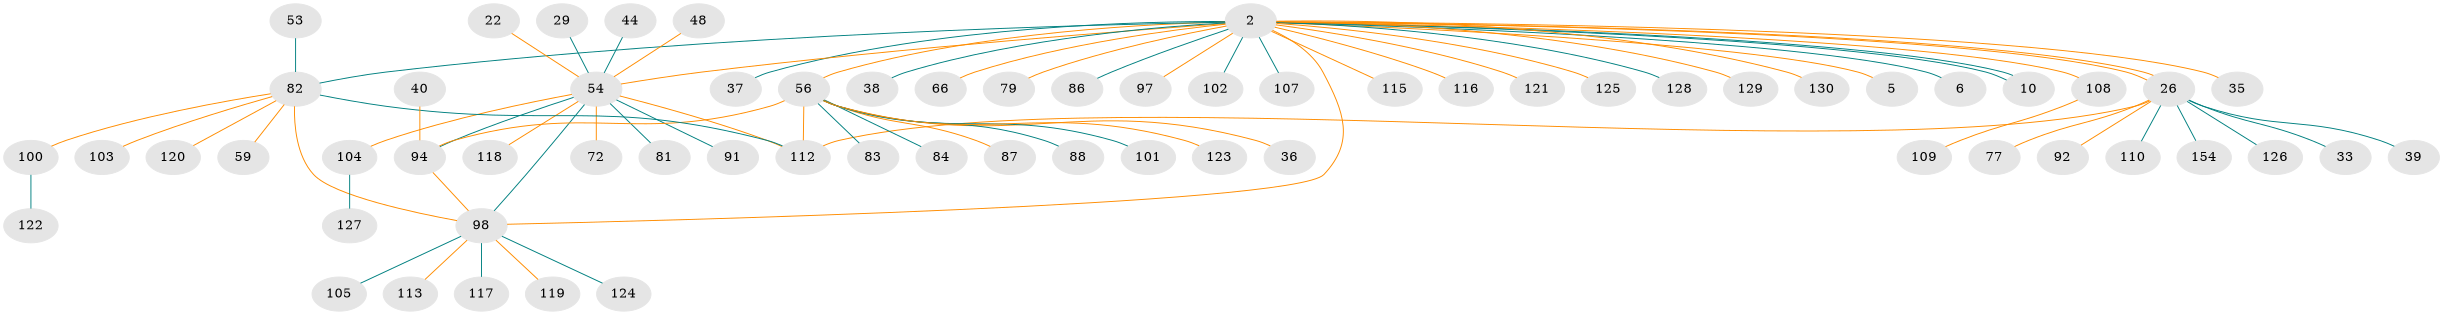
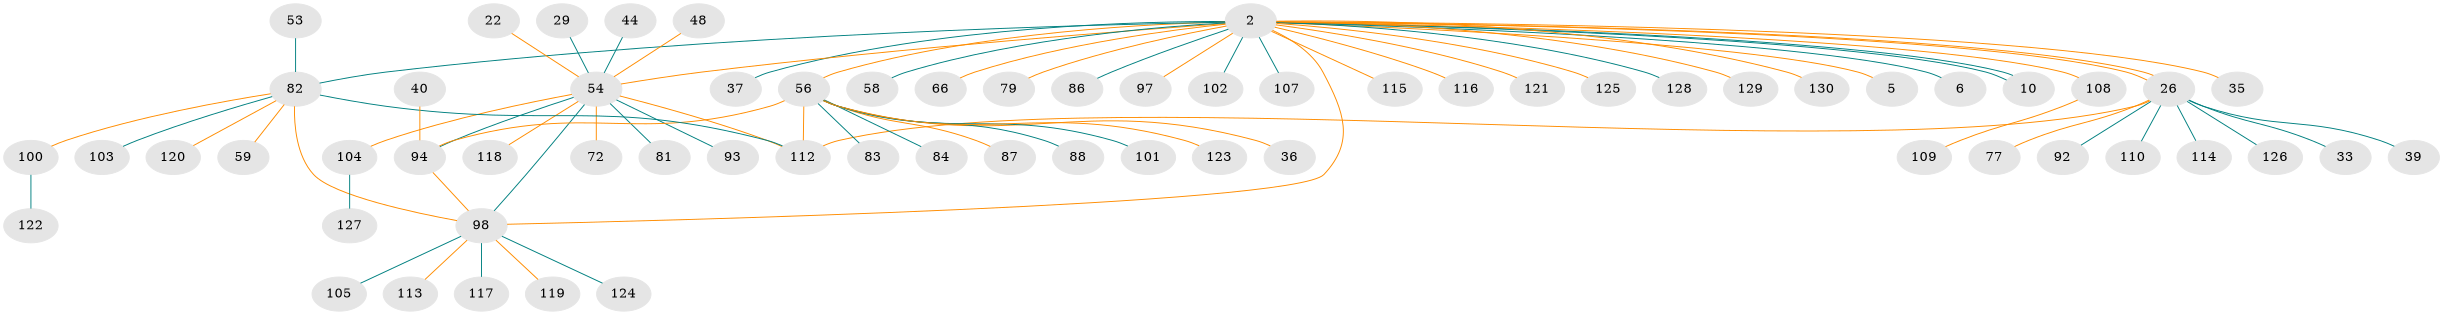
(872, 89) -> (872, 89)
(197, 119) -> (197, 119)
(2116, 123) -> (2116, 123)
(733, 157) -> (733, 157)
(2204, 157) -> (2204, 157)
